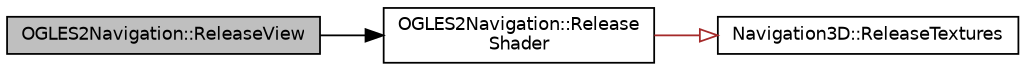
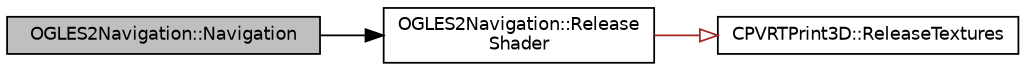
(164, 35) -> (164, 35)
(868, 35) -> (868, 35)
